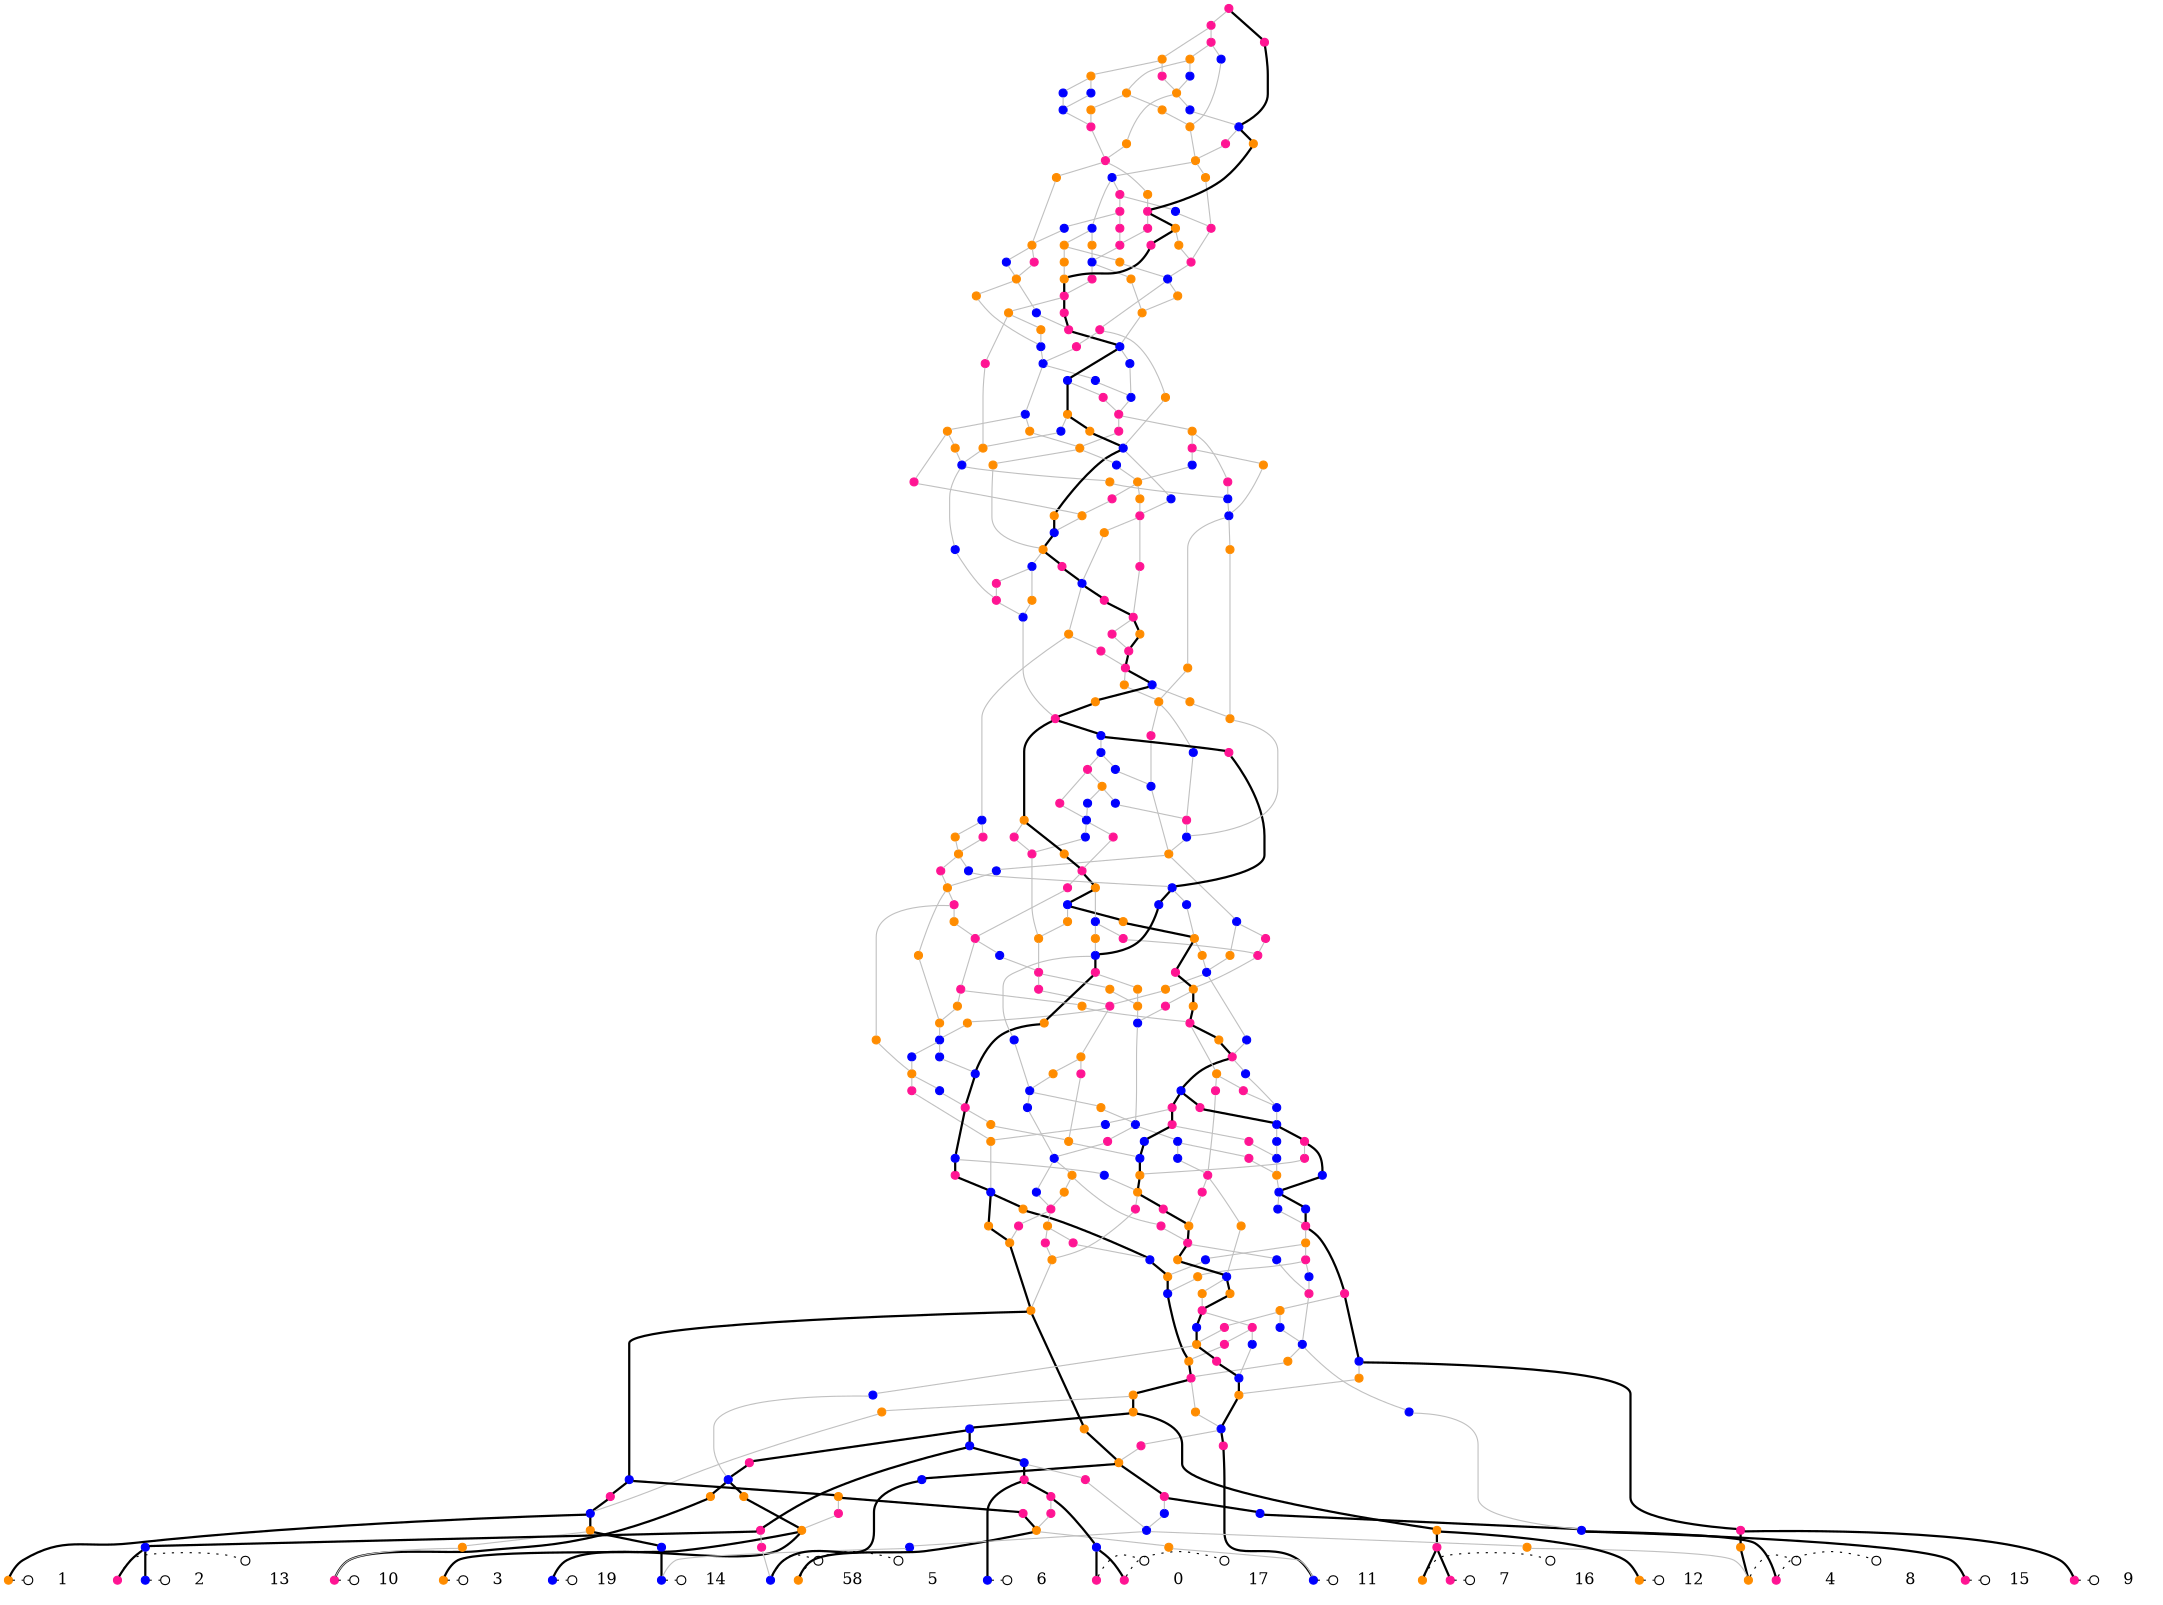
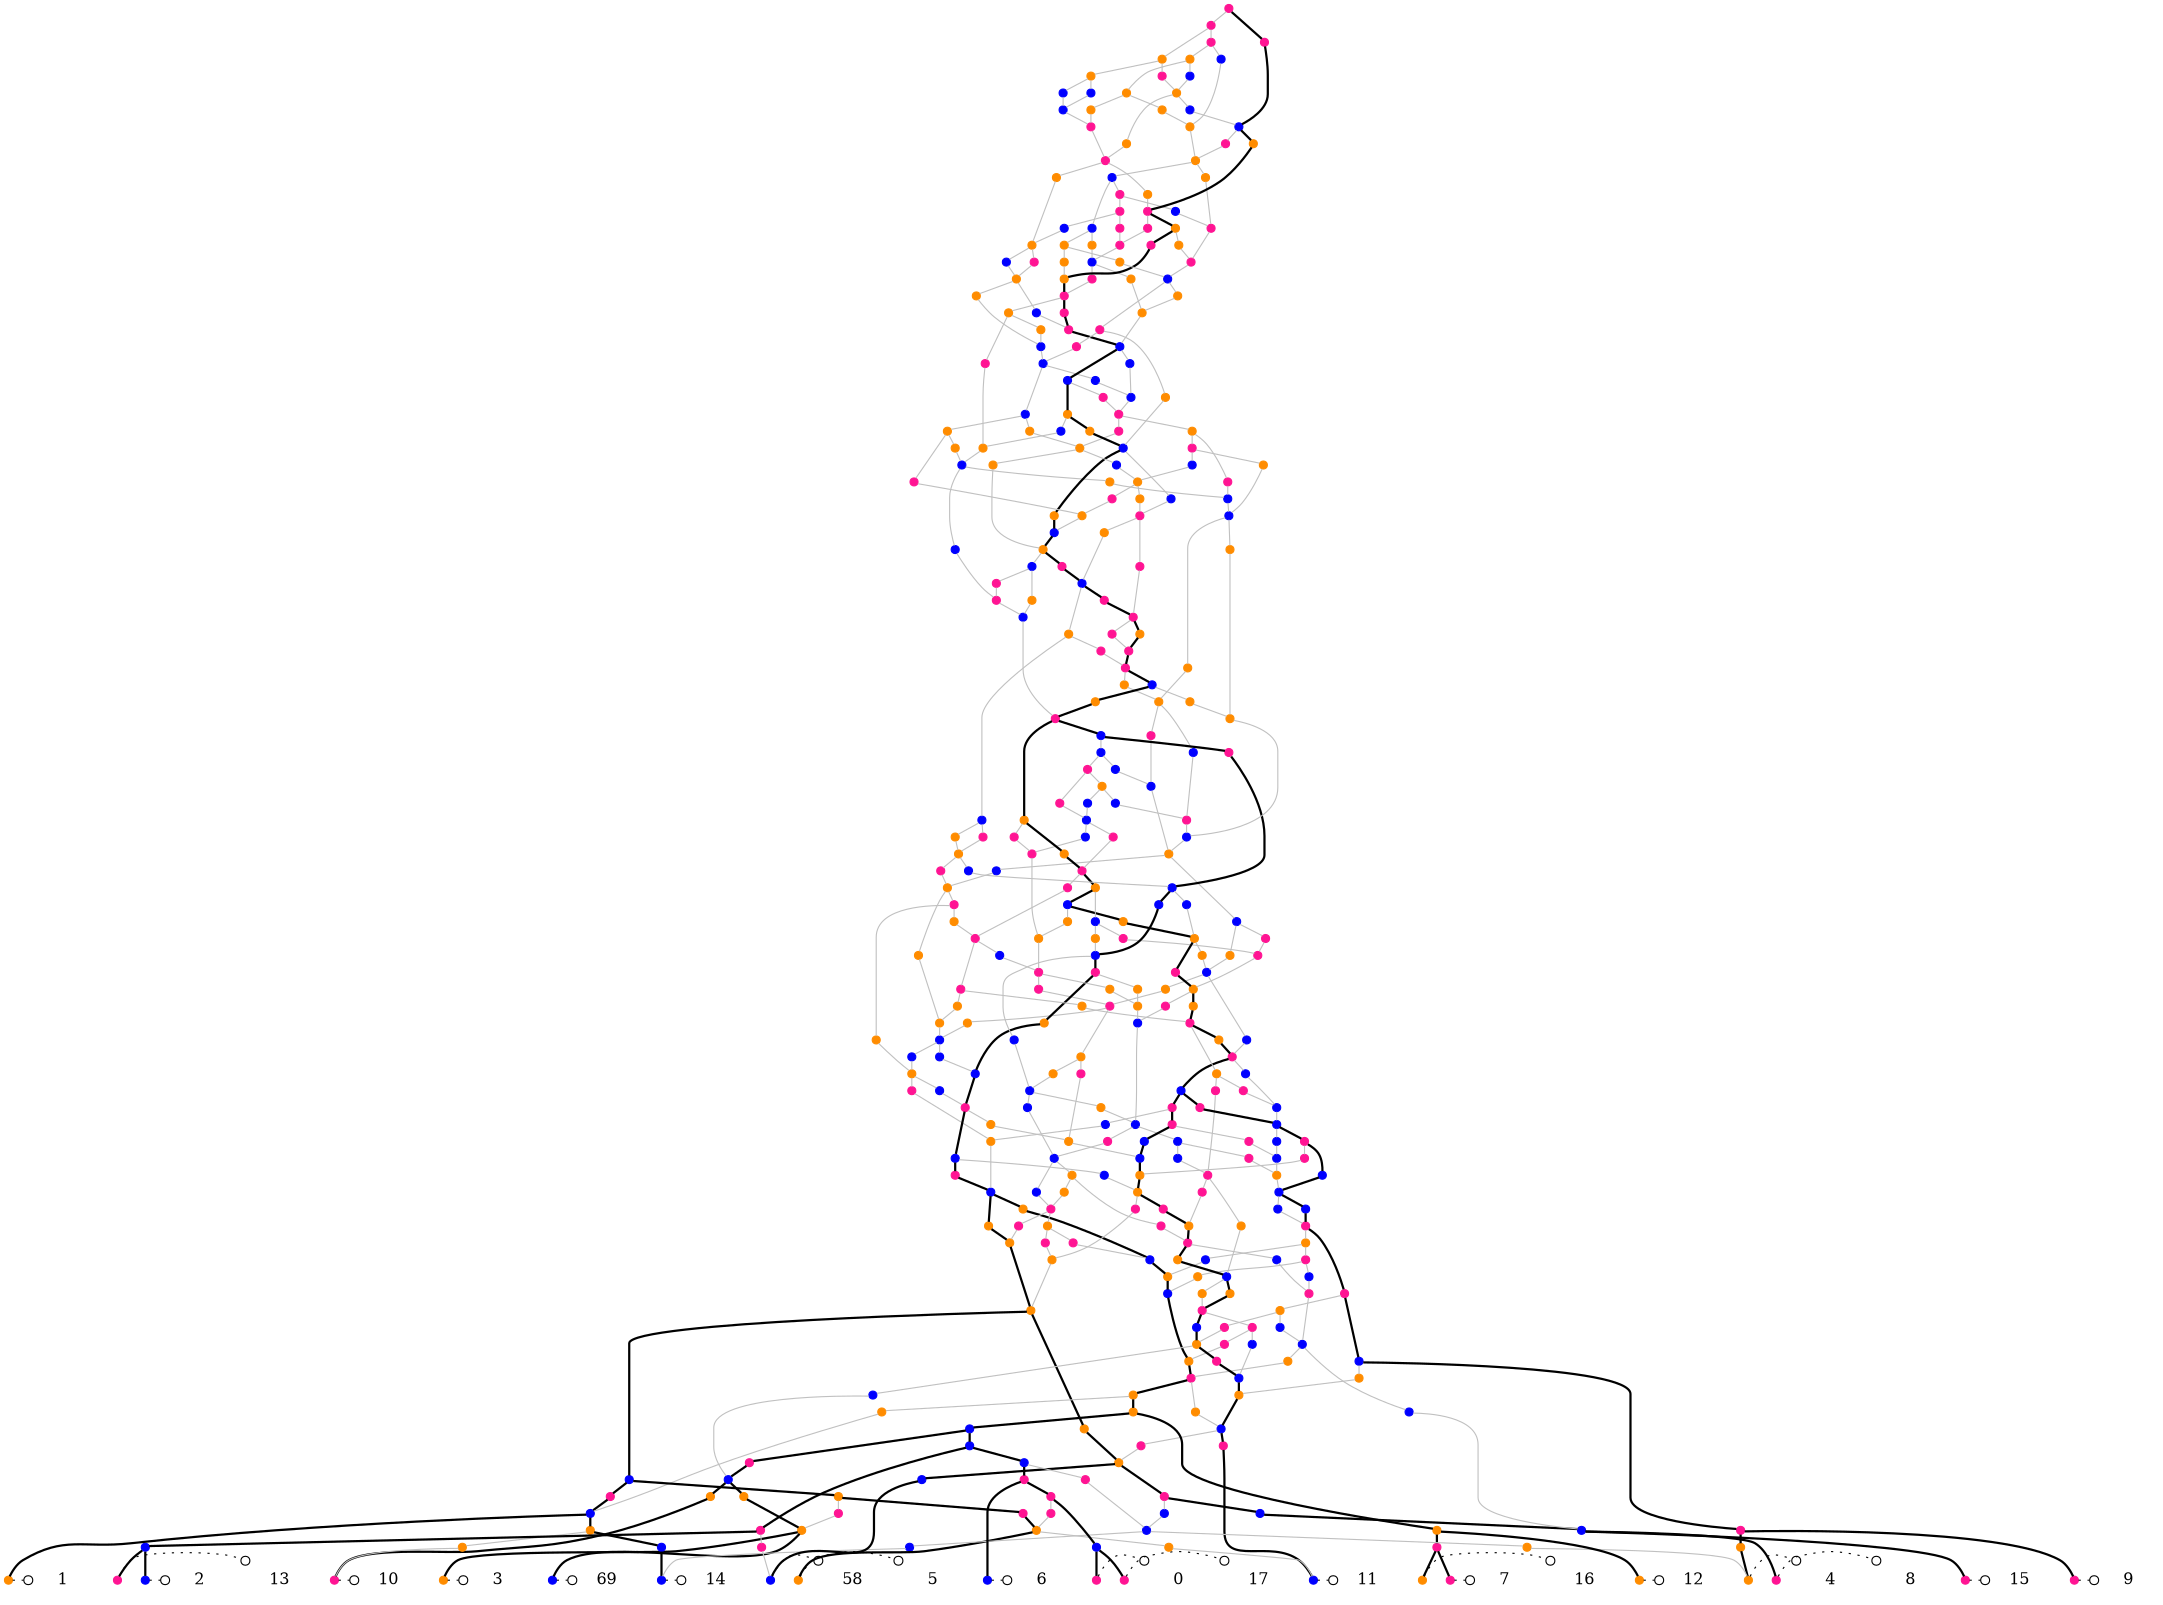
(607, 1580) -> (607, 1580)
